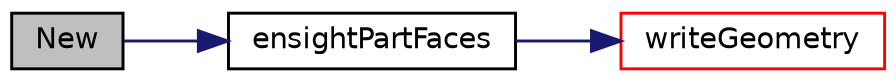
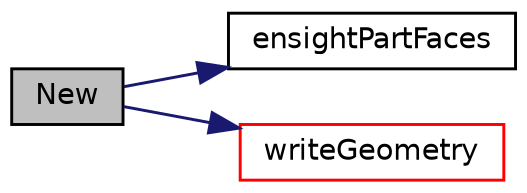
(553, 41) -> (167, 115)
